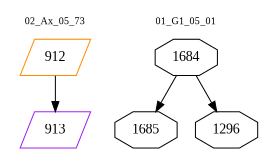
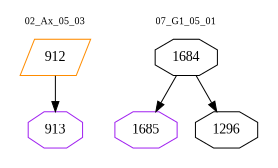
(55, 22) -> (55, 22)
(186, 22) -> (186, 22)
(55, 130) -> (55, 130)
(146, 130) -> (146, 130)
